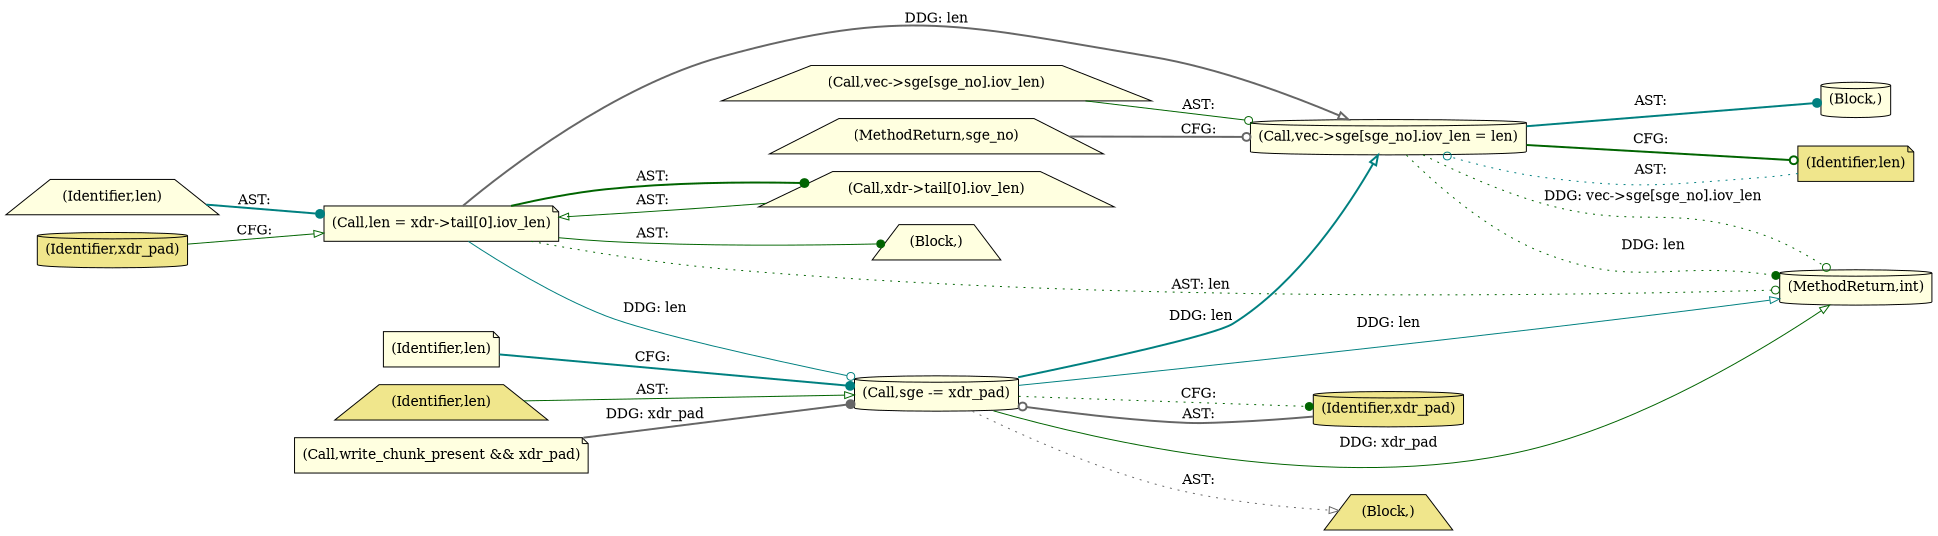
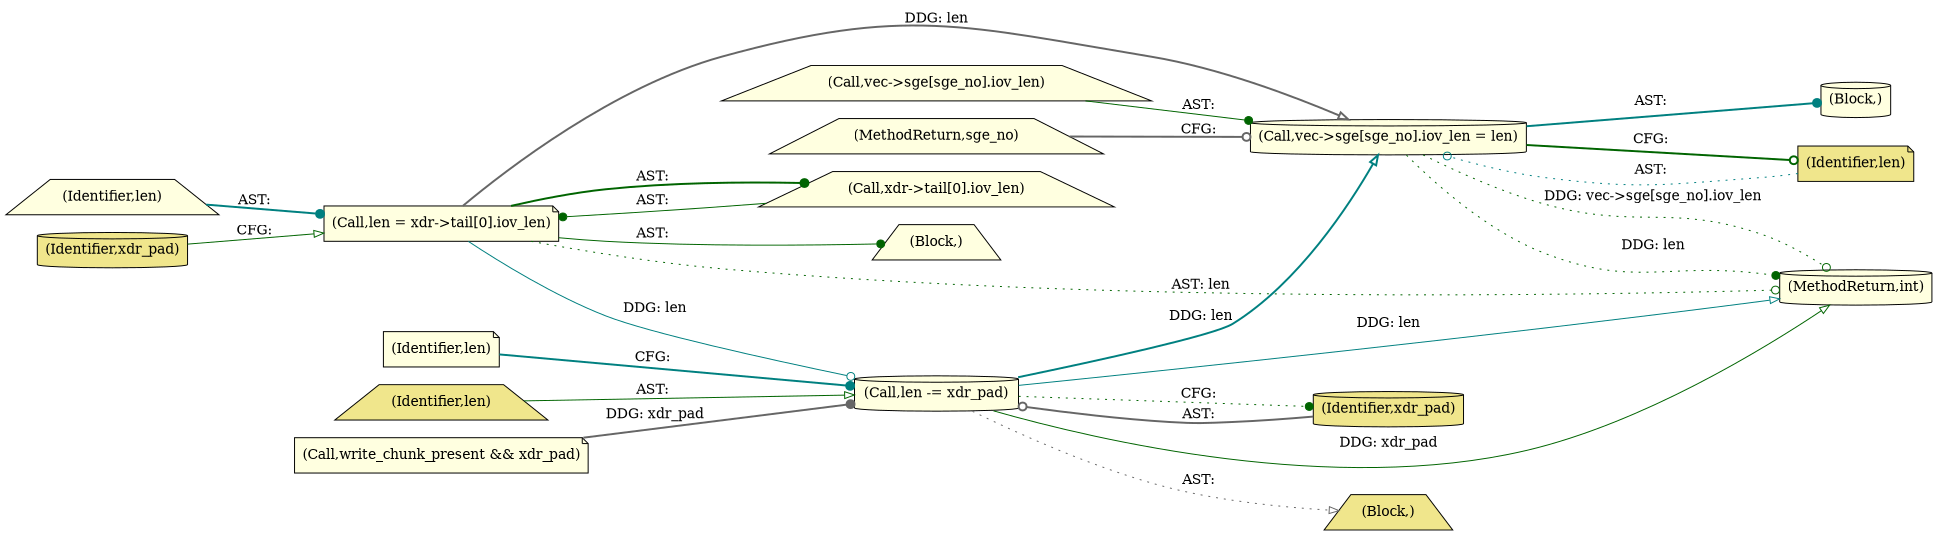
(1165, 110) -> (1165, 110)
(667, 210) -> (667, 210)
(937, 394) -> (937, 394)
